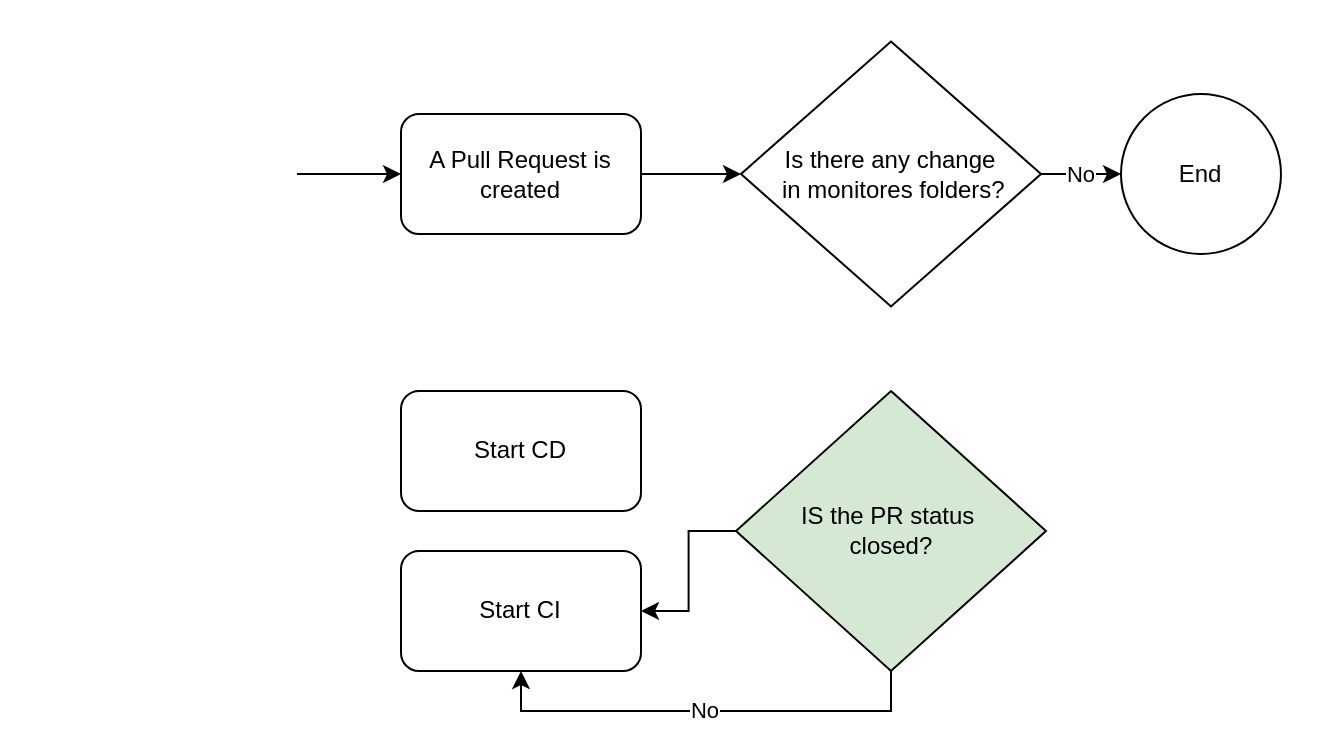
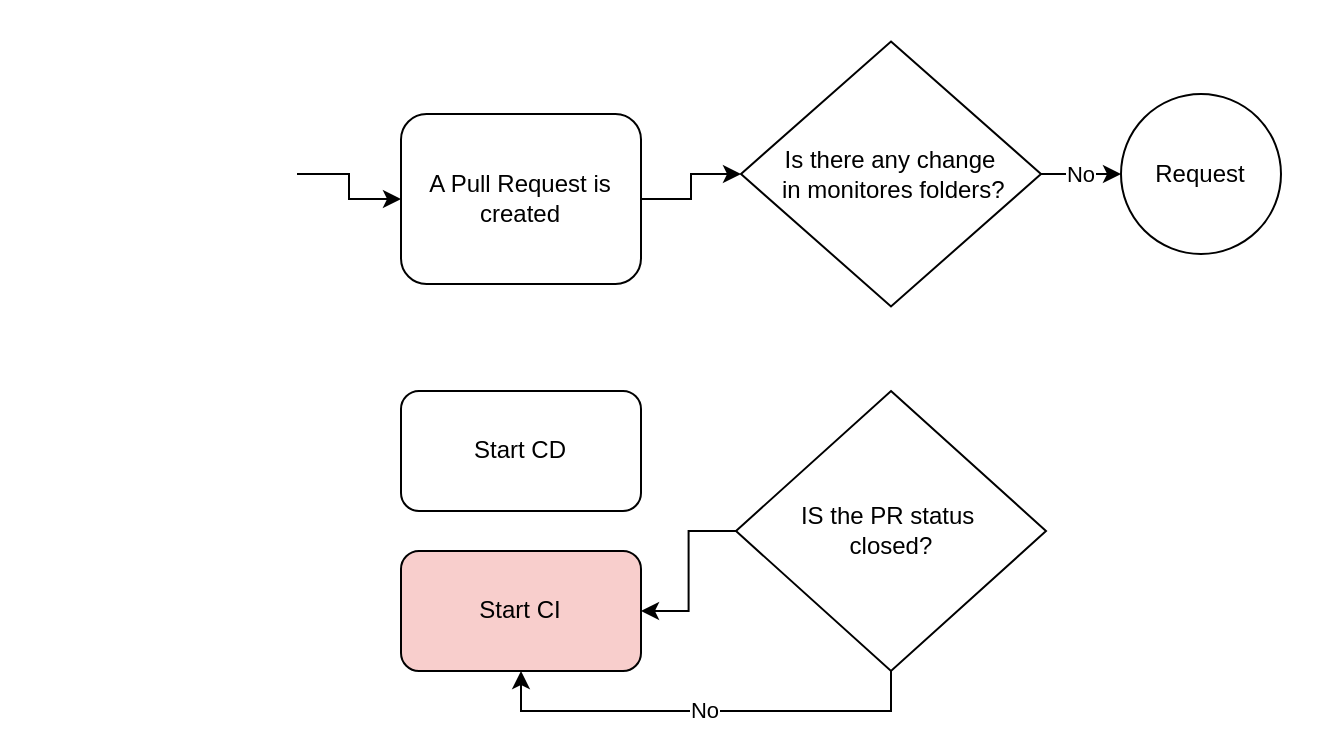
(521, 174) -> (521, 199)
(1201, 175) -> (1201, 175)
(891, 531) -> (891, 531)
(521, 611) -> (521, 611)
